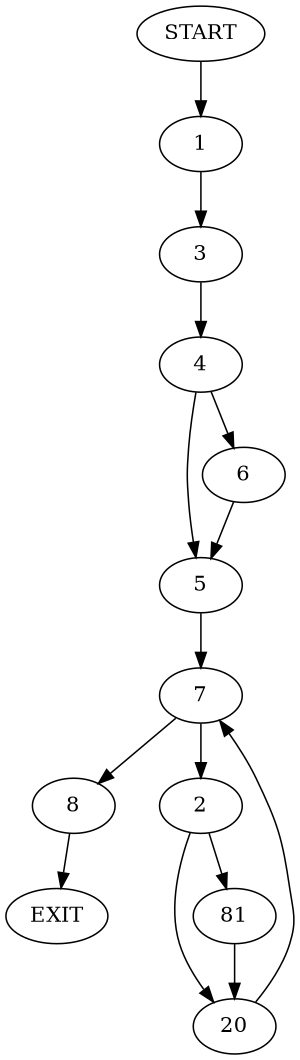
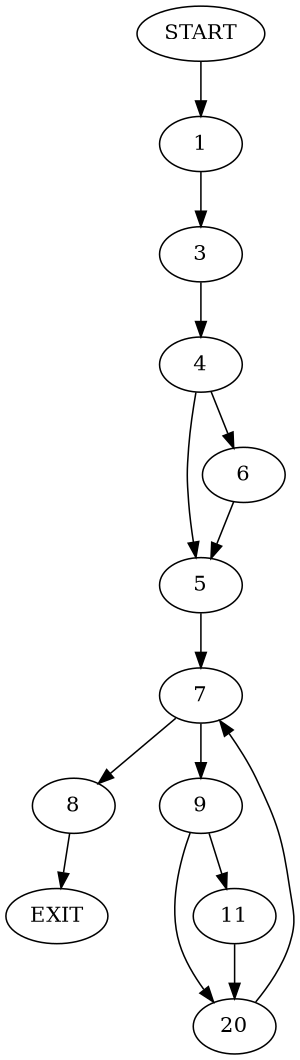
(201, 806) -> (201, 806)
(235, 916) -> (235, 916)
